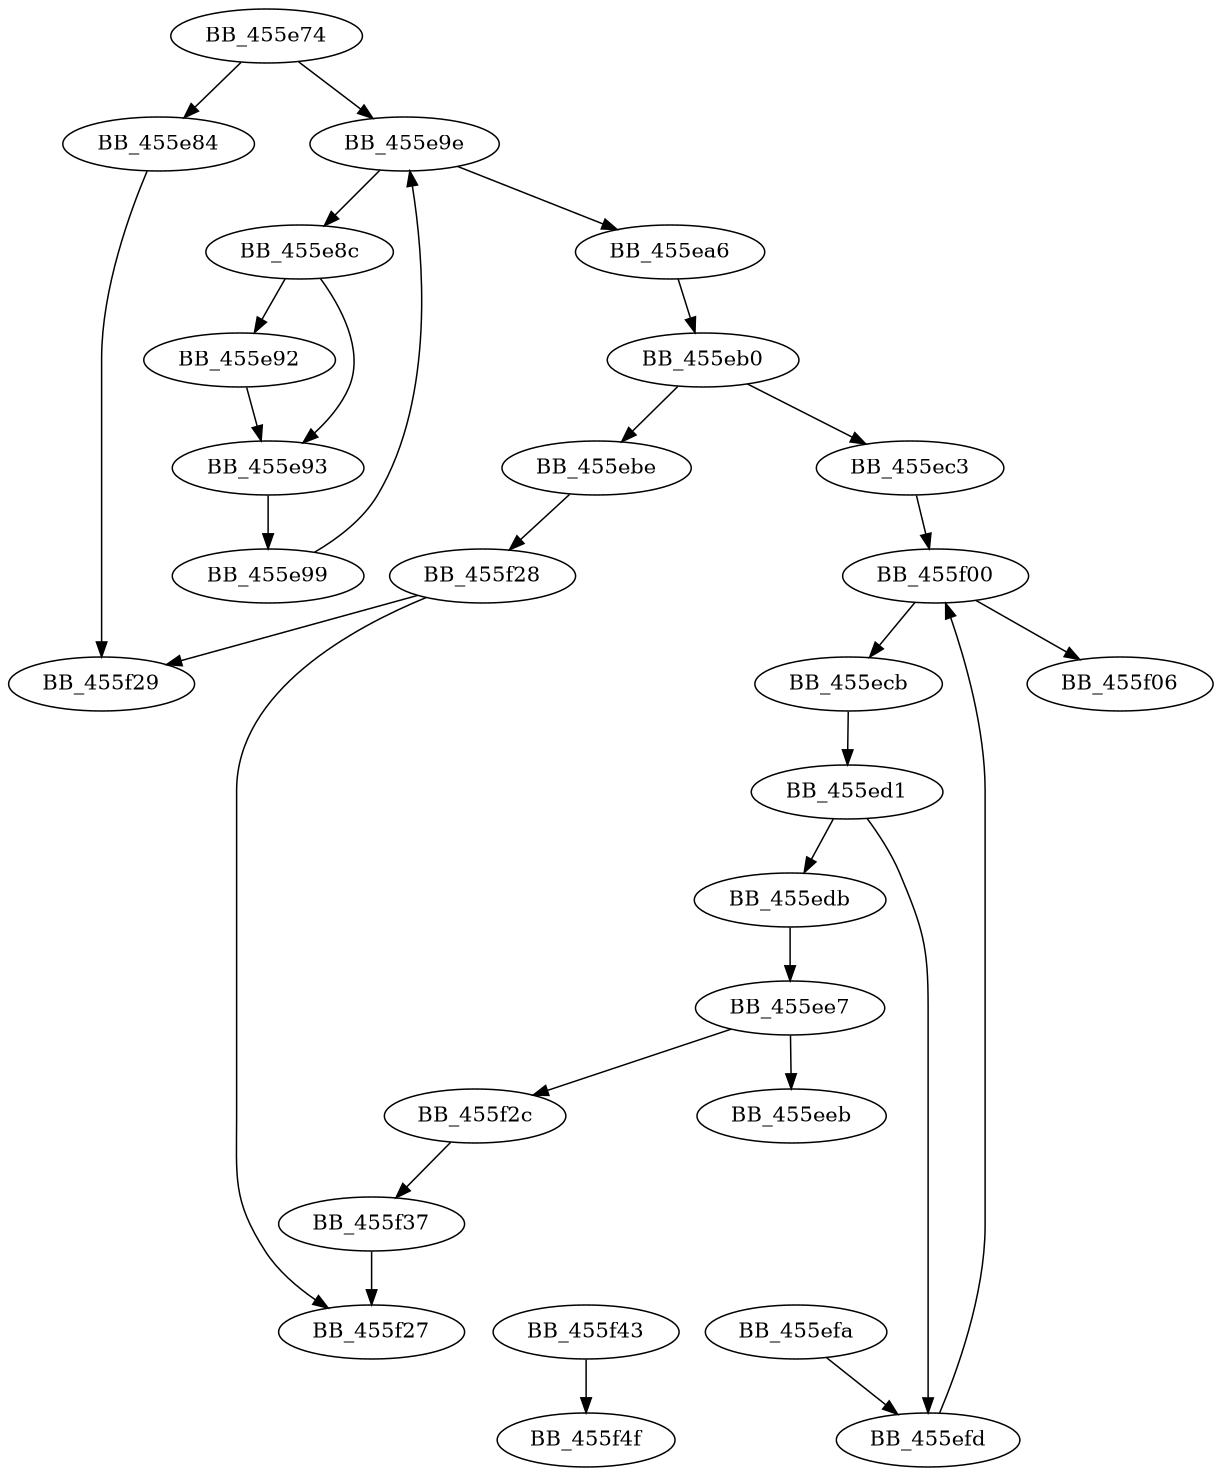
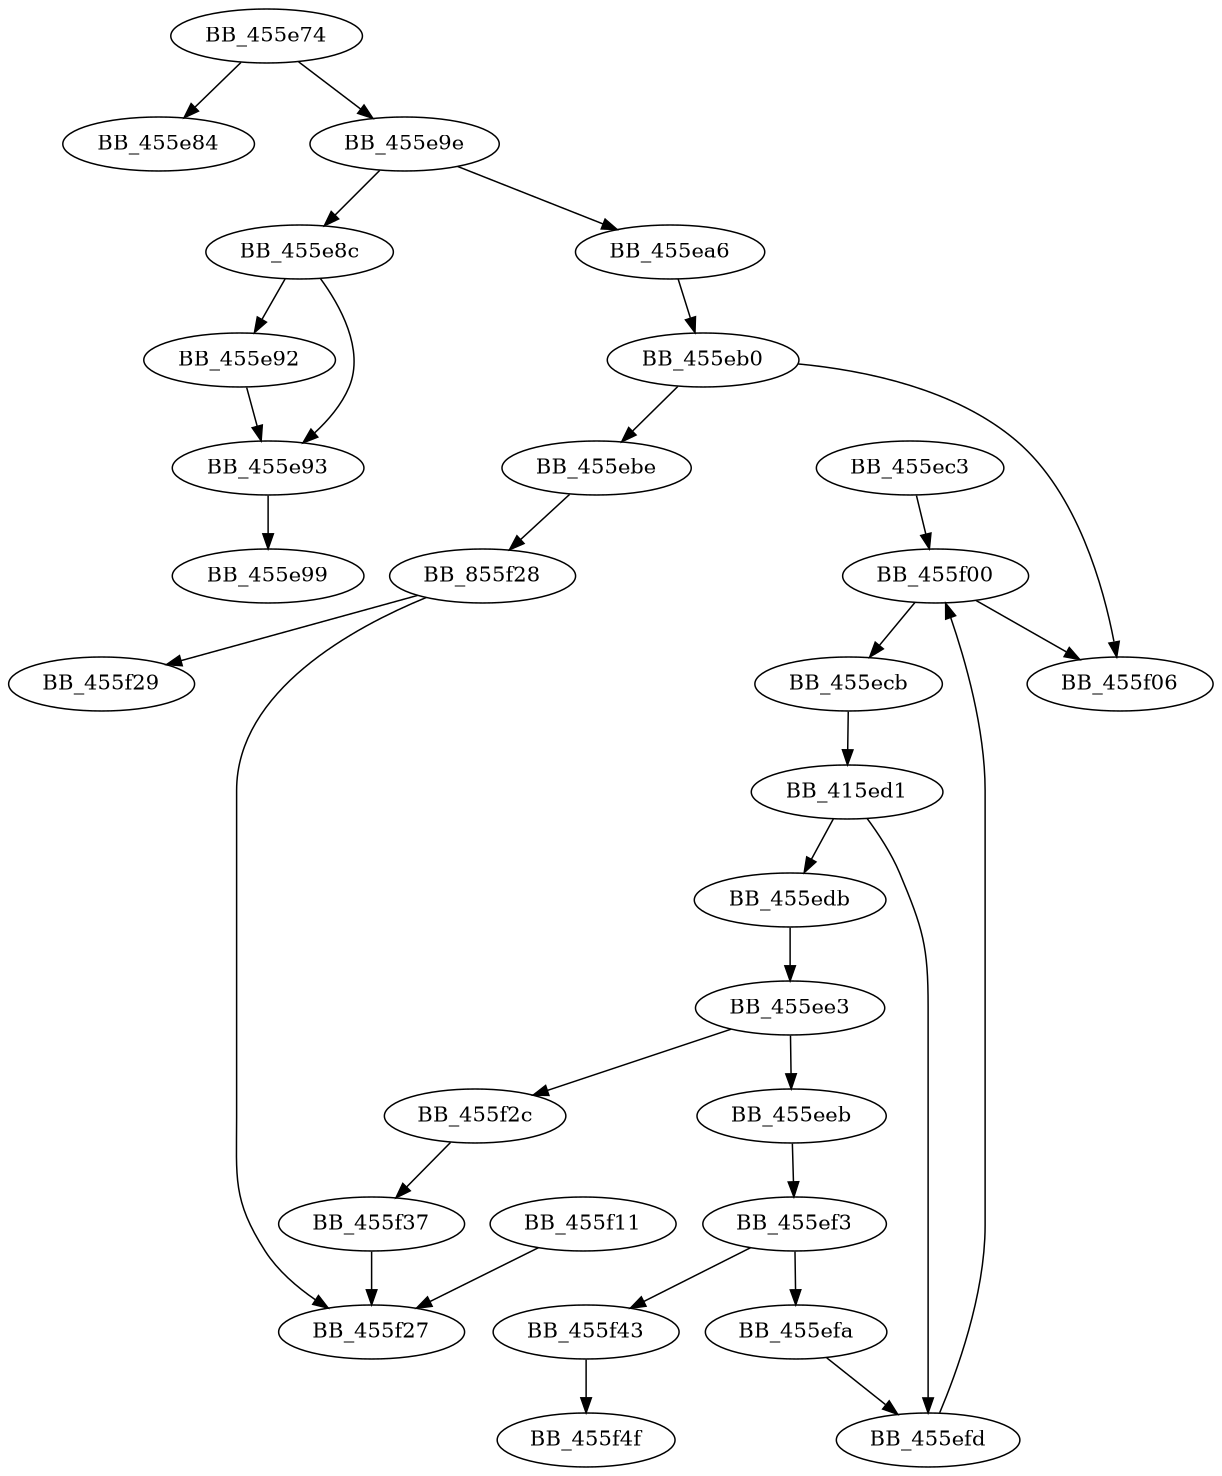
(415, 386) -> none
(102, 403) -> none
(800, 411) -> (1013, 439)
(483, 576) -> (483, 576)
(847, 792) -> (847, 792)
(790, 1008) -> (790, 1008)
none -> (583, 1224)
none -> (795, 1224)
